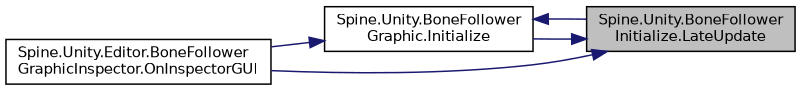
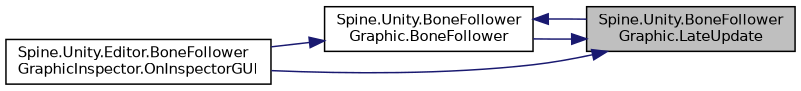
(429, 29) -> (429, 29)
(691, 29) -> (691, 29)
